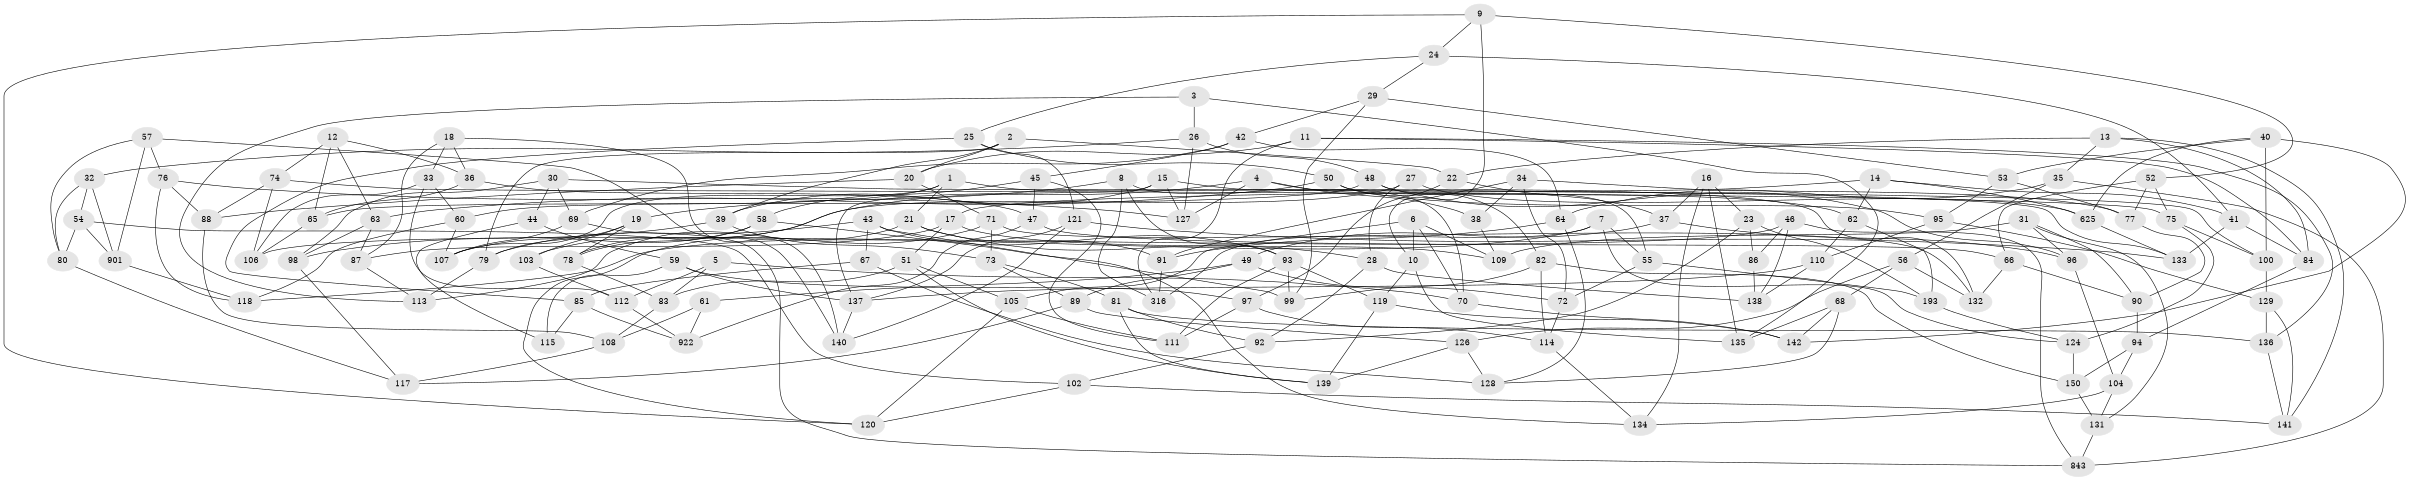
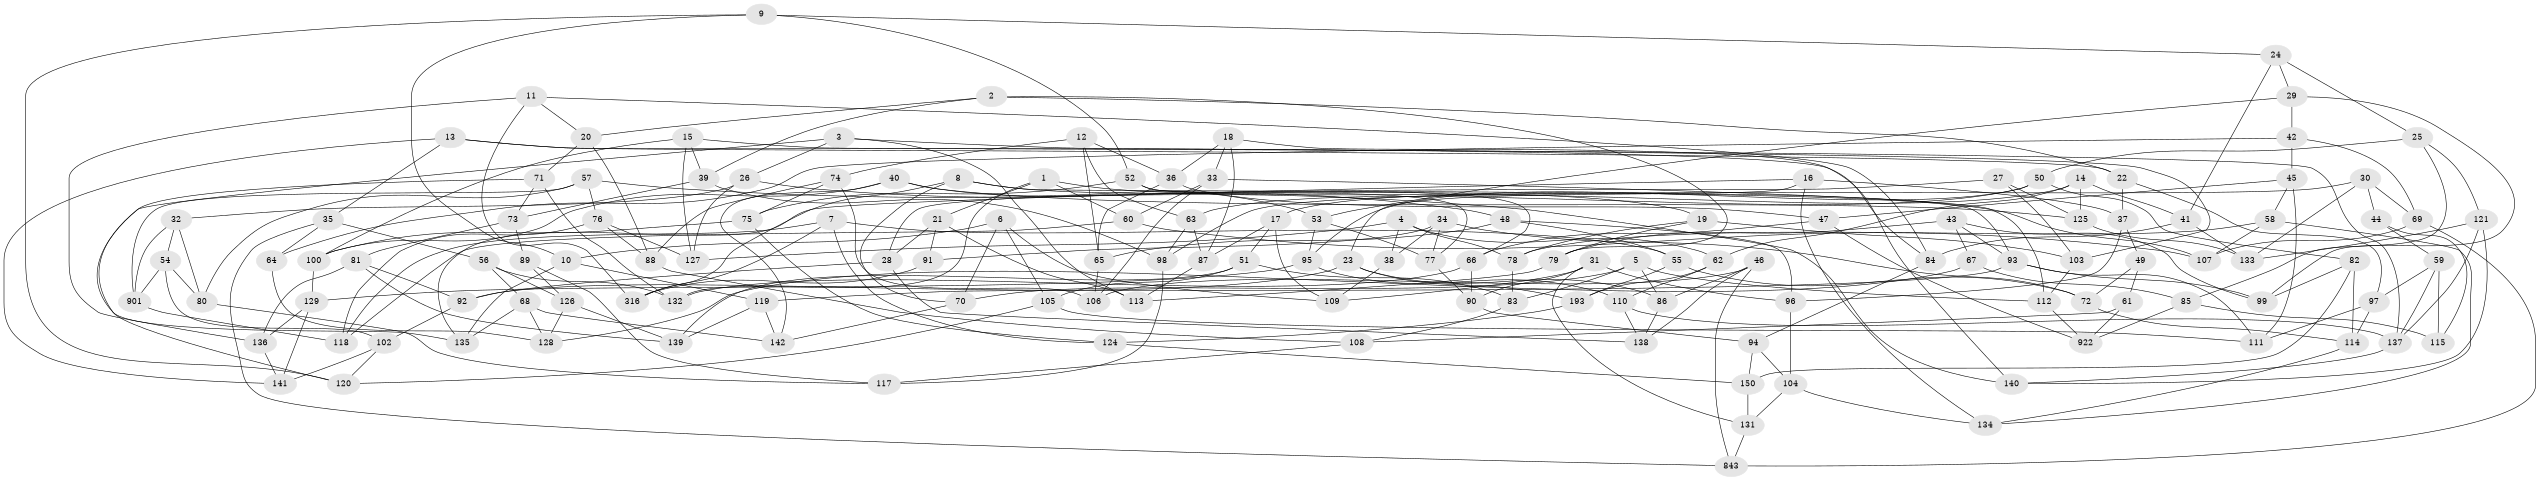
none -> (1608, 152)
(2088, 220) -> (2081, 220)
(1361, 239) -> none
none -> (1649, 281)
(1134, 282) -> none
